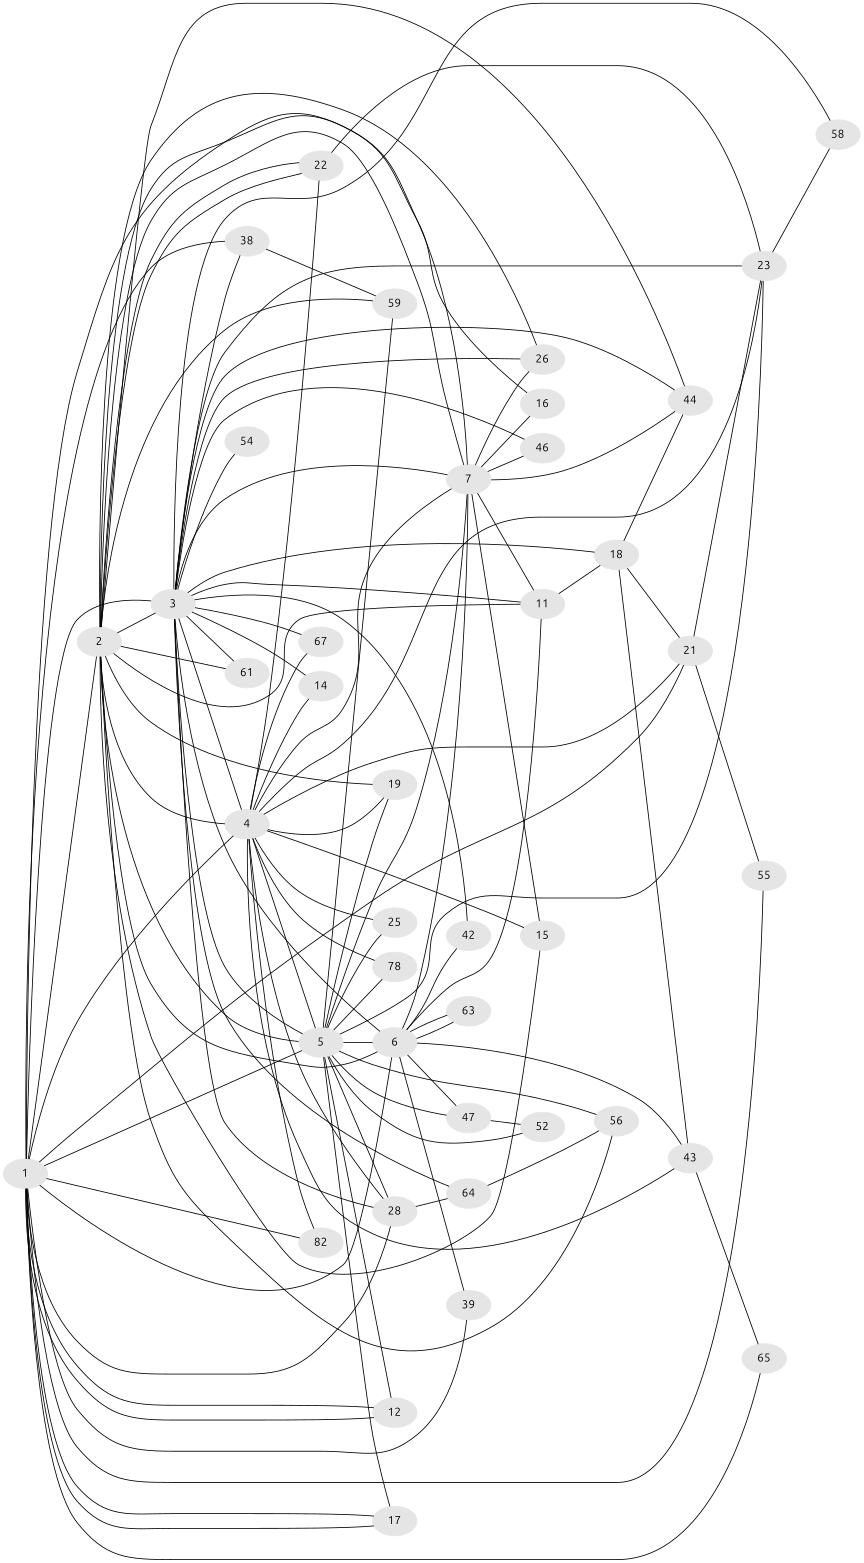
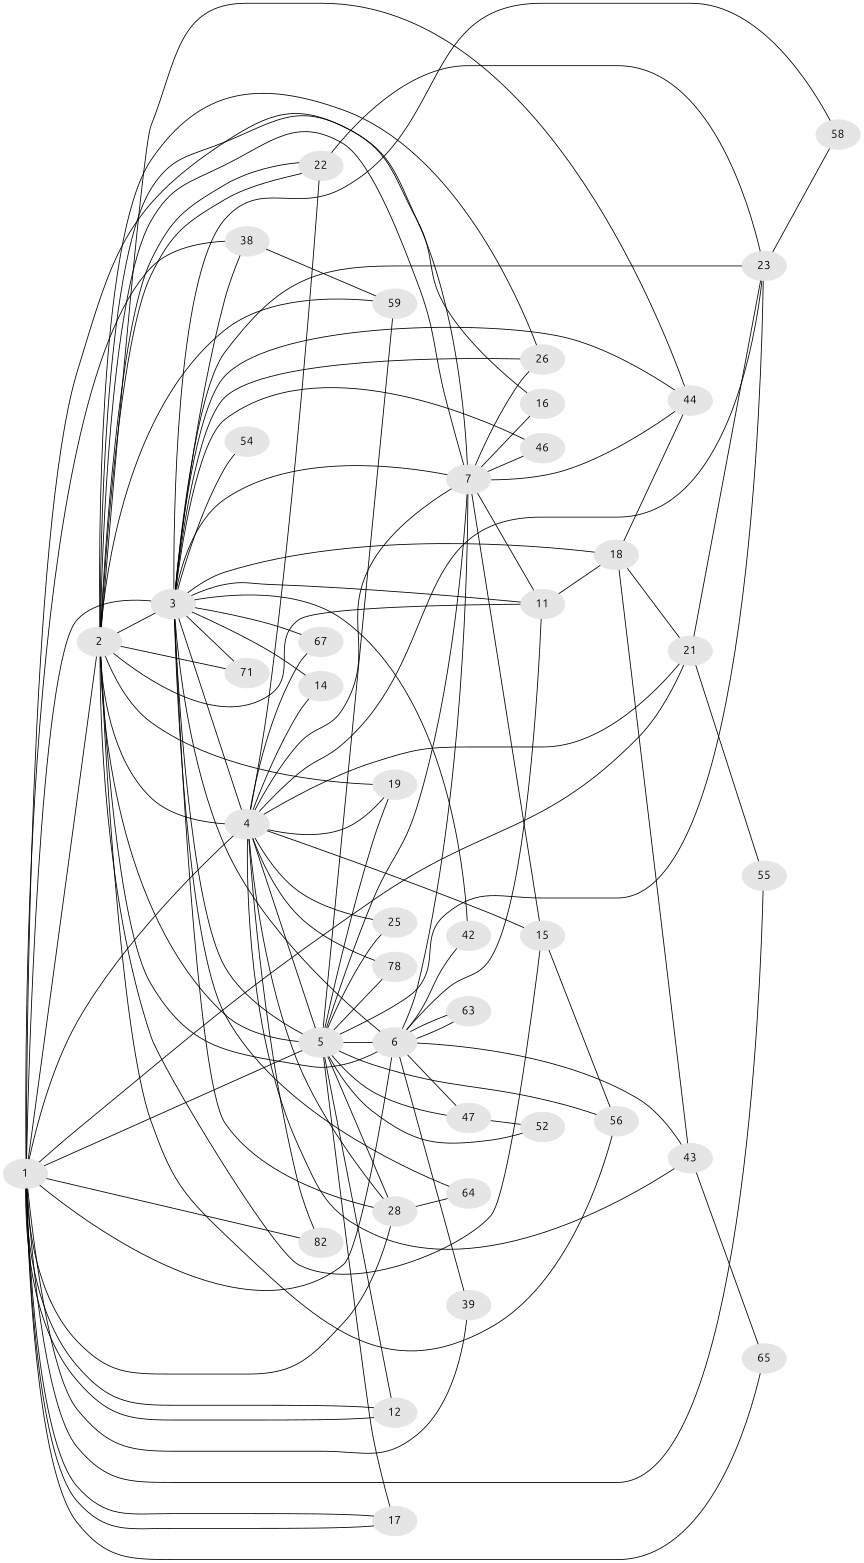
(247, 673) -> (247, 673)
(544, 1159) -> (579, 1028)
